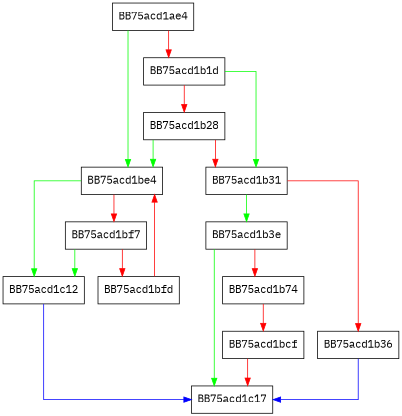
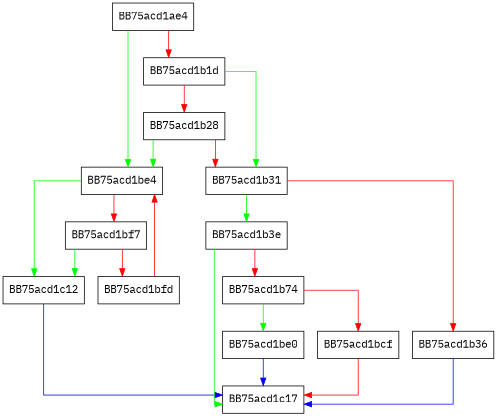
none -> (263, 345)
